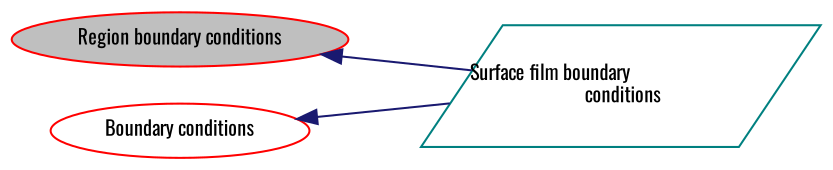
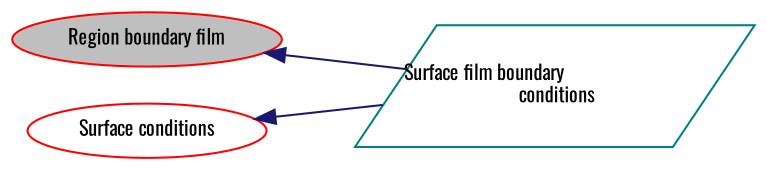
(180, 39) -> (147, 39)
(180, 131) -> (147, 131)
